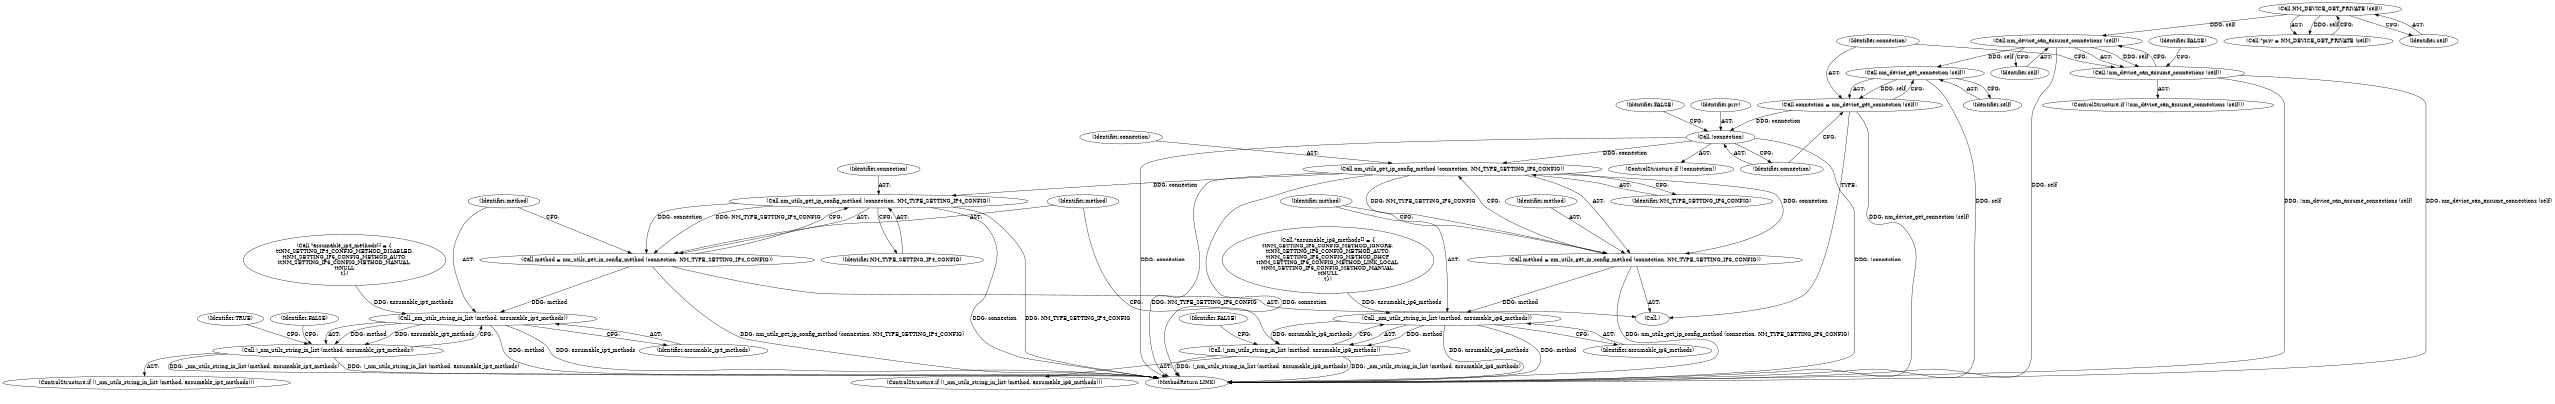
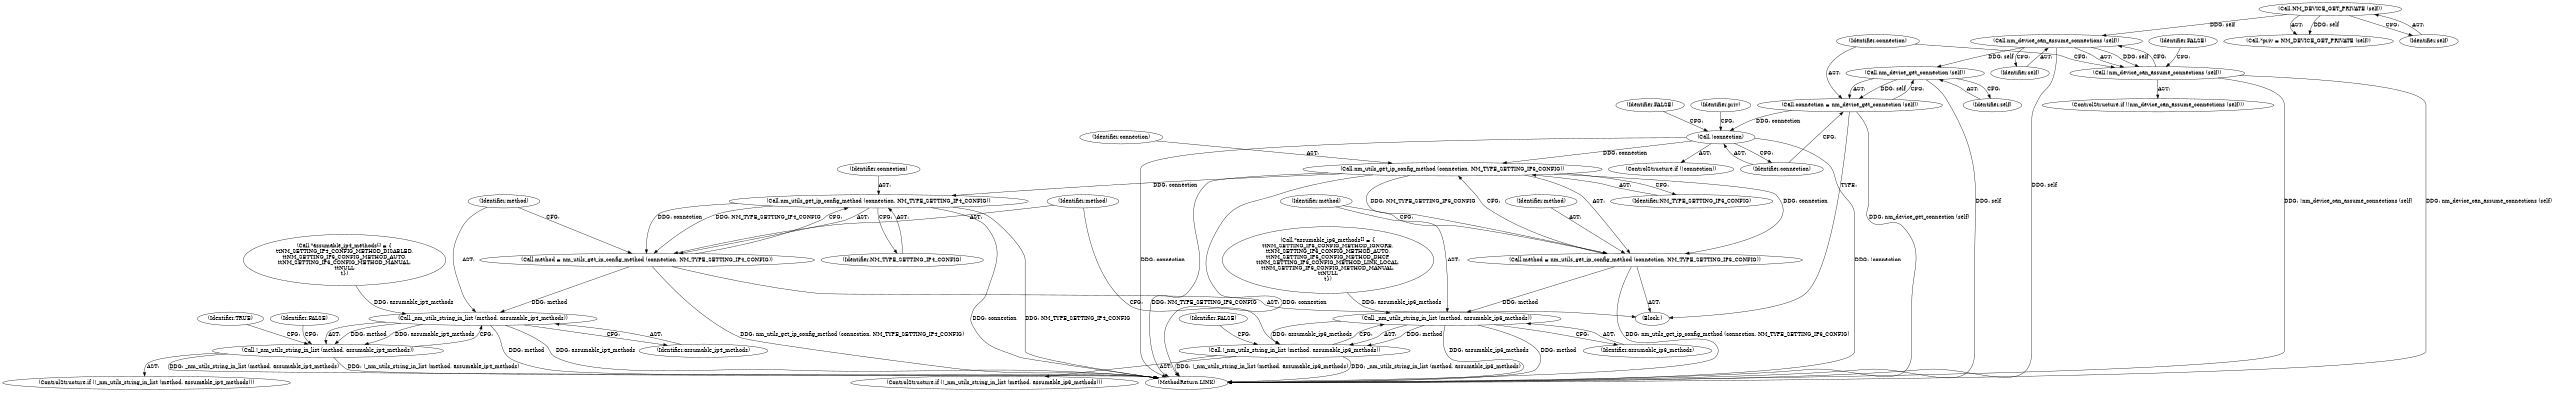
(2339, 28) -> none
(1728, 121) -> (1728, 121)
(1652, 319) -> (1652, 319)
